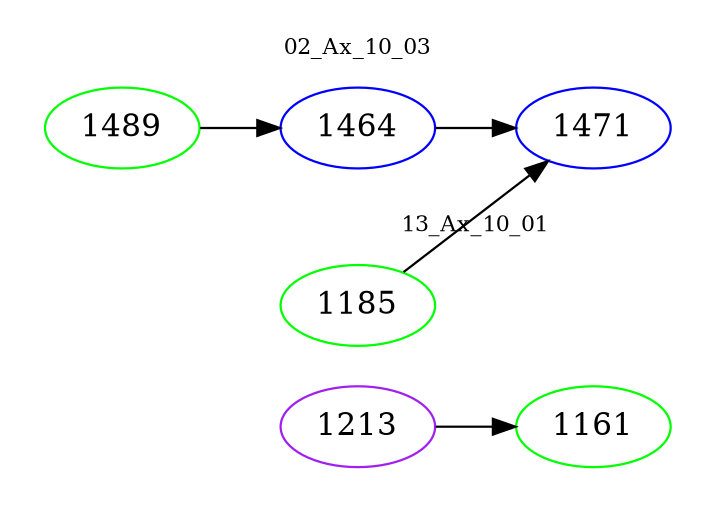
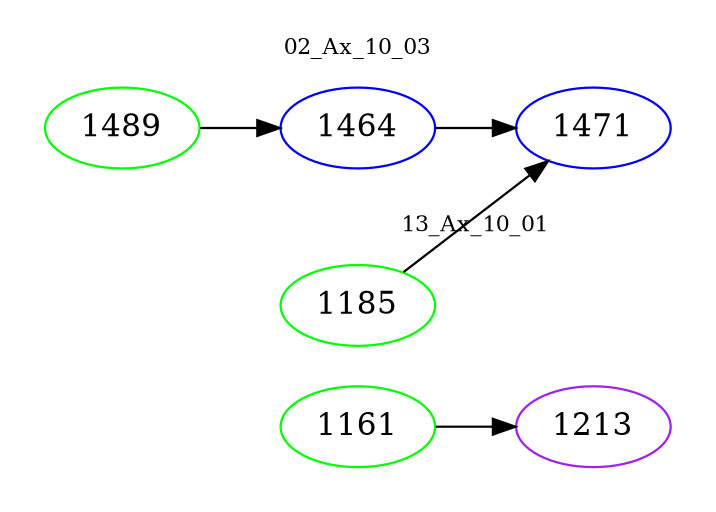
(464, 427) -> (464, 427)
